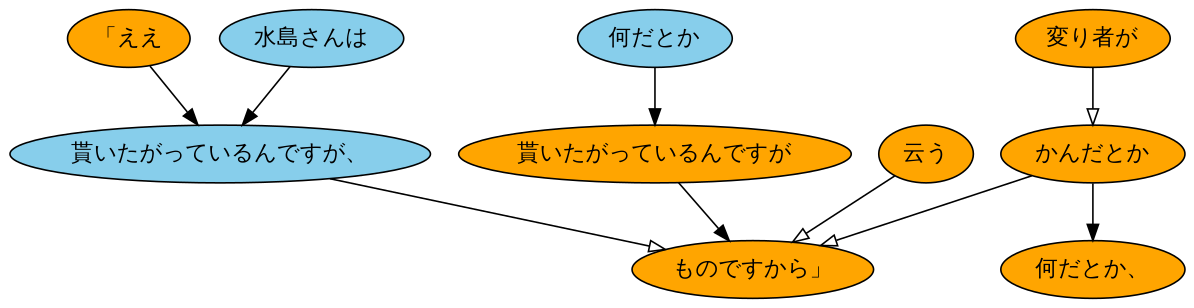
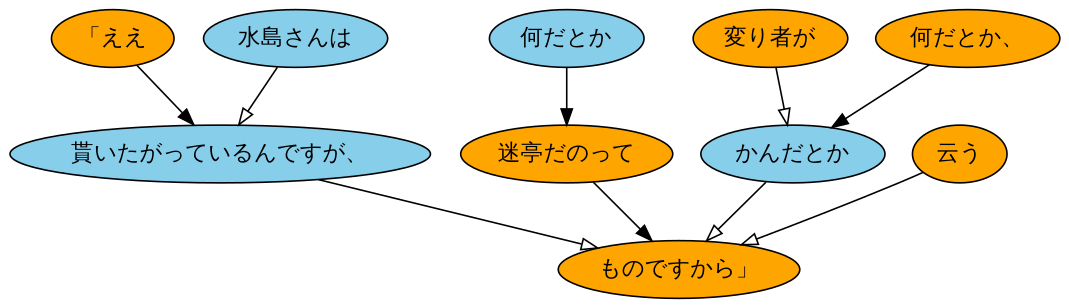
(271, 90) -> (263, 89)
(655, 154) -> (567, 154)
(1093, 154) -> (793, 154)
(1093, 204) -> (887, 92)
